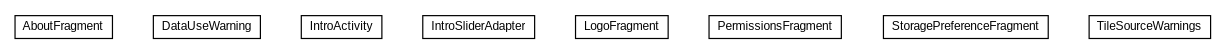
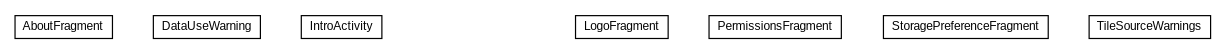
(478, 26) -> none
